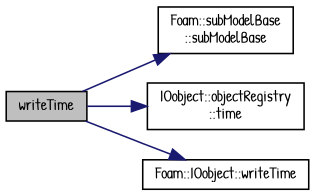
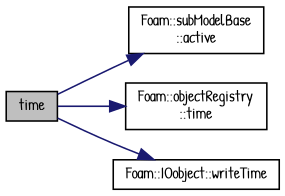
(226, 30) -> (196, 30)
(47, 106) -> (32, 106)
(226, 106) -> (196, 106)
